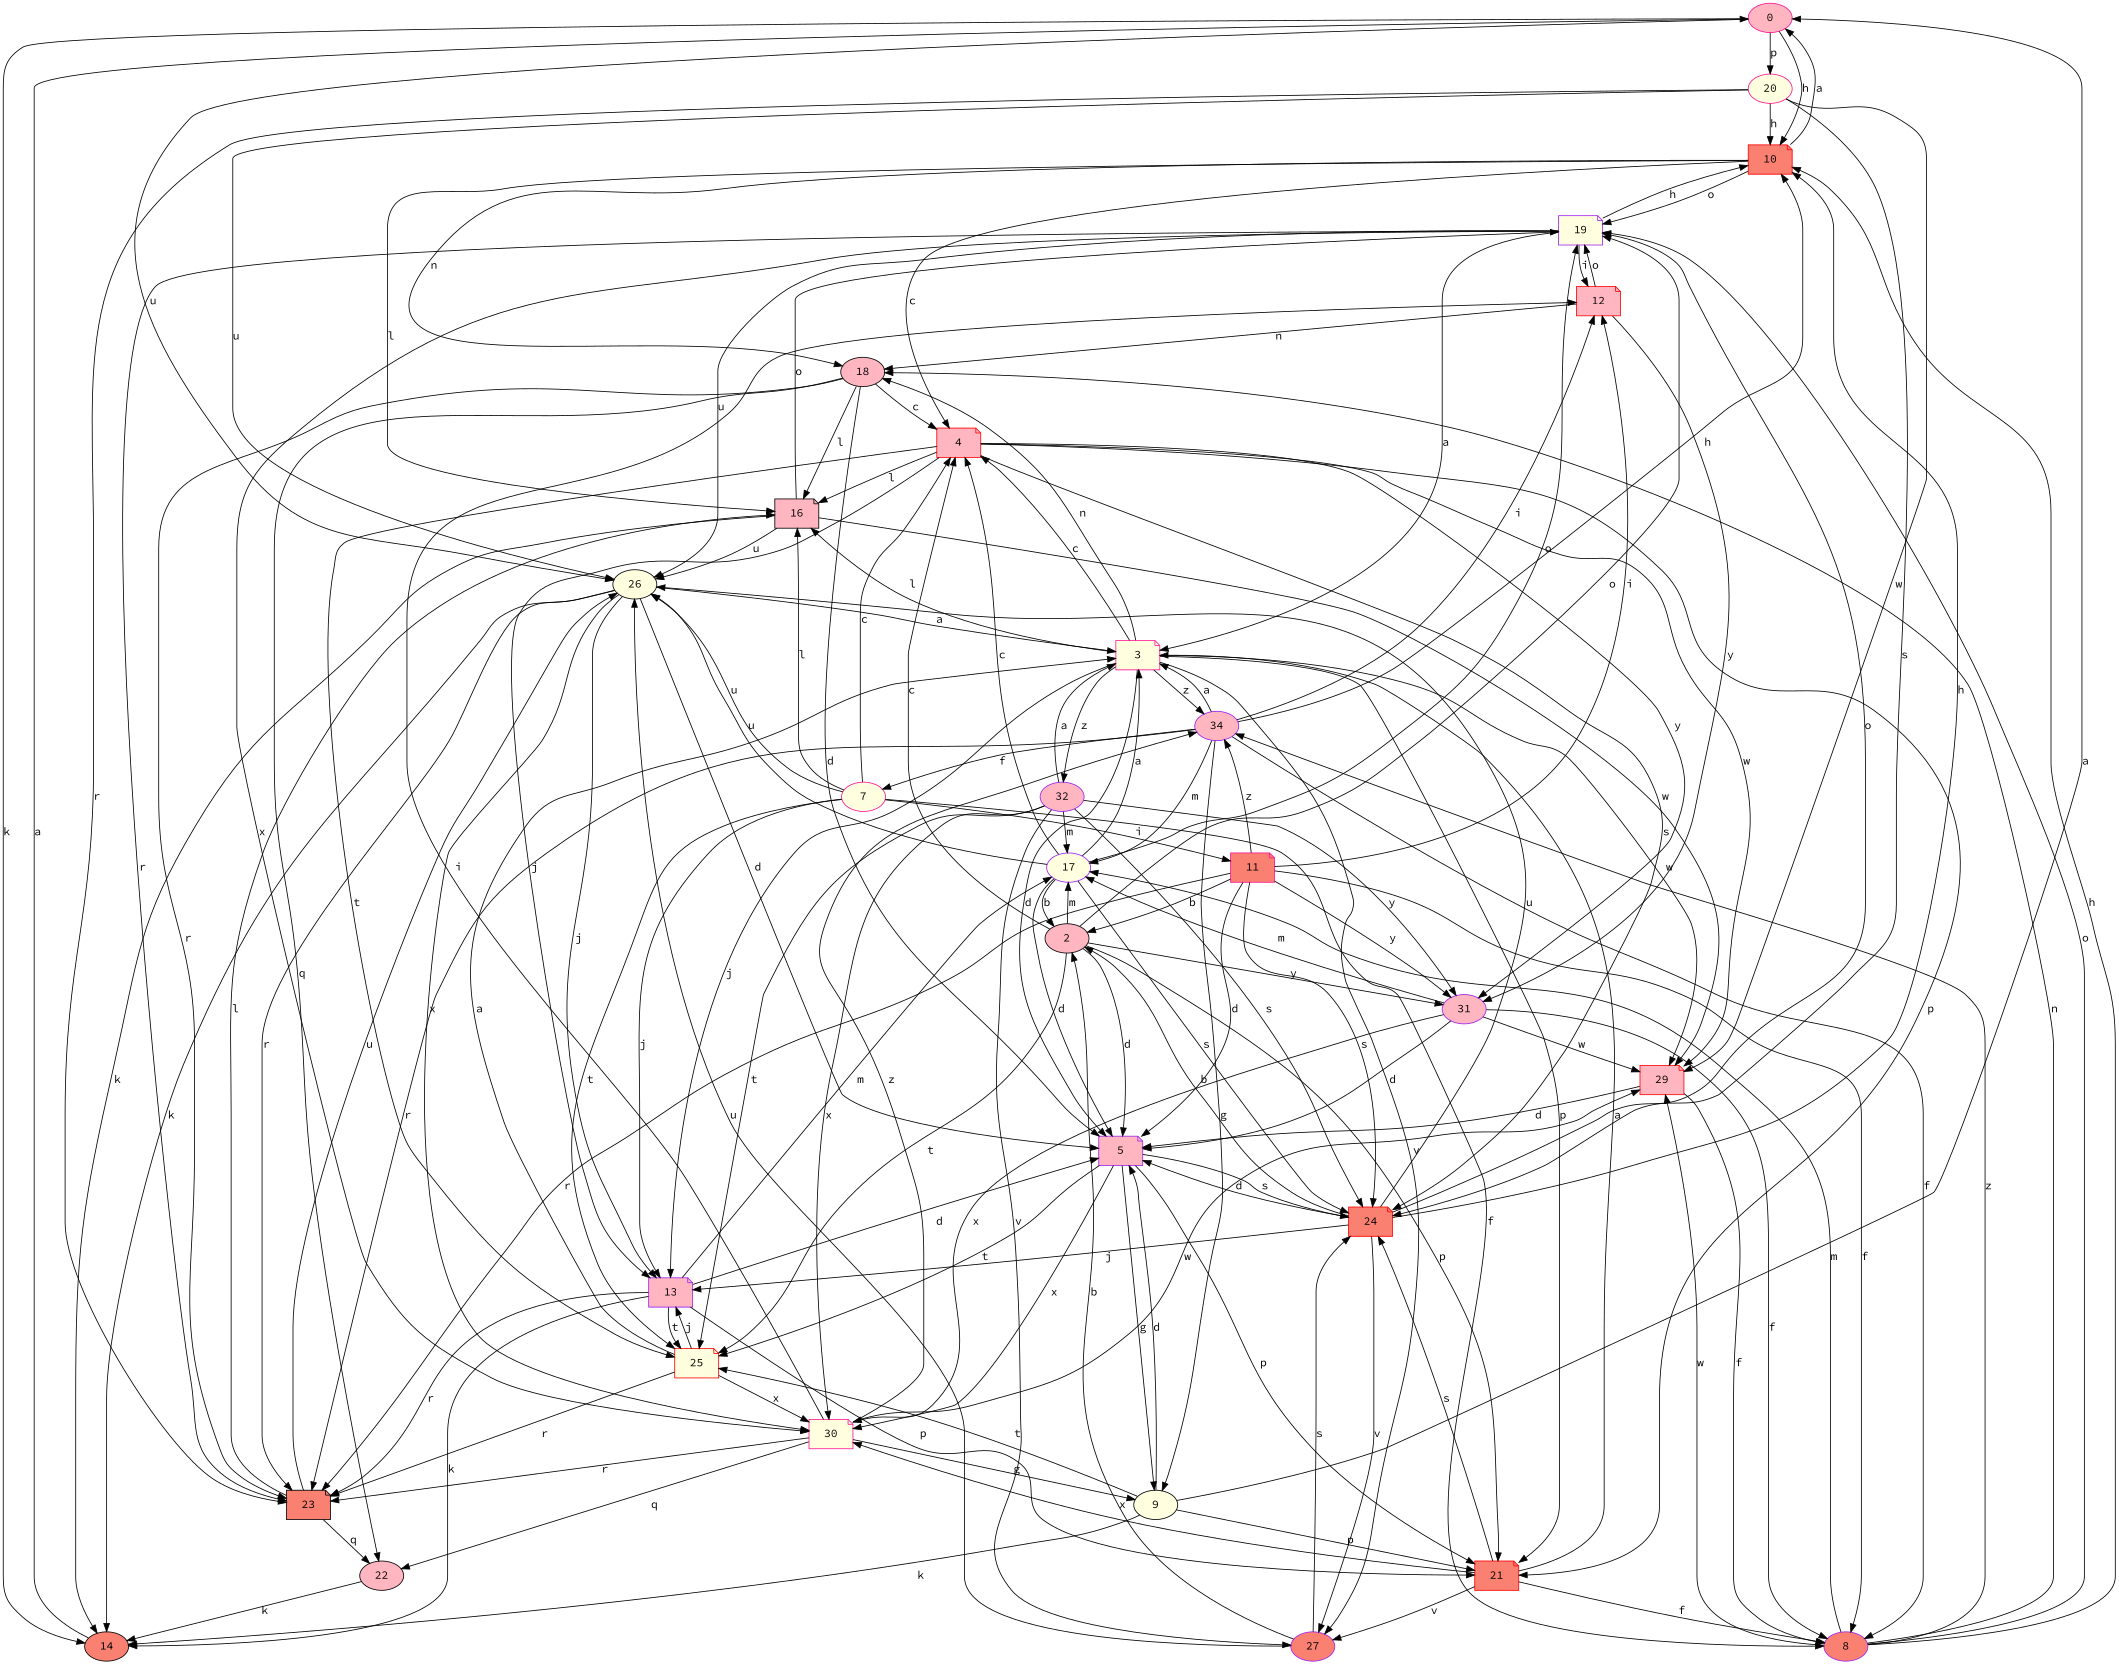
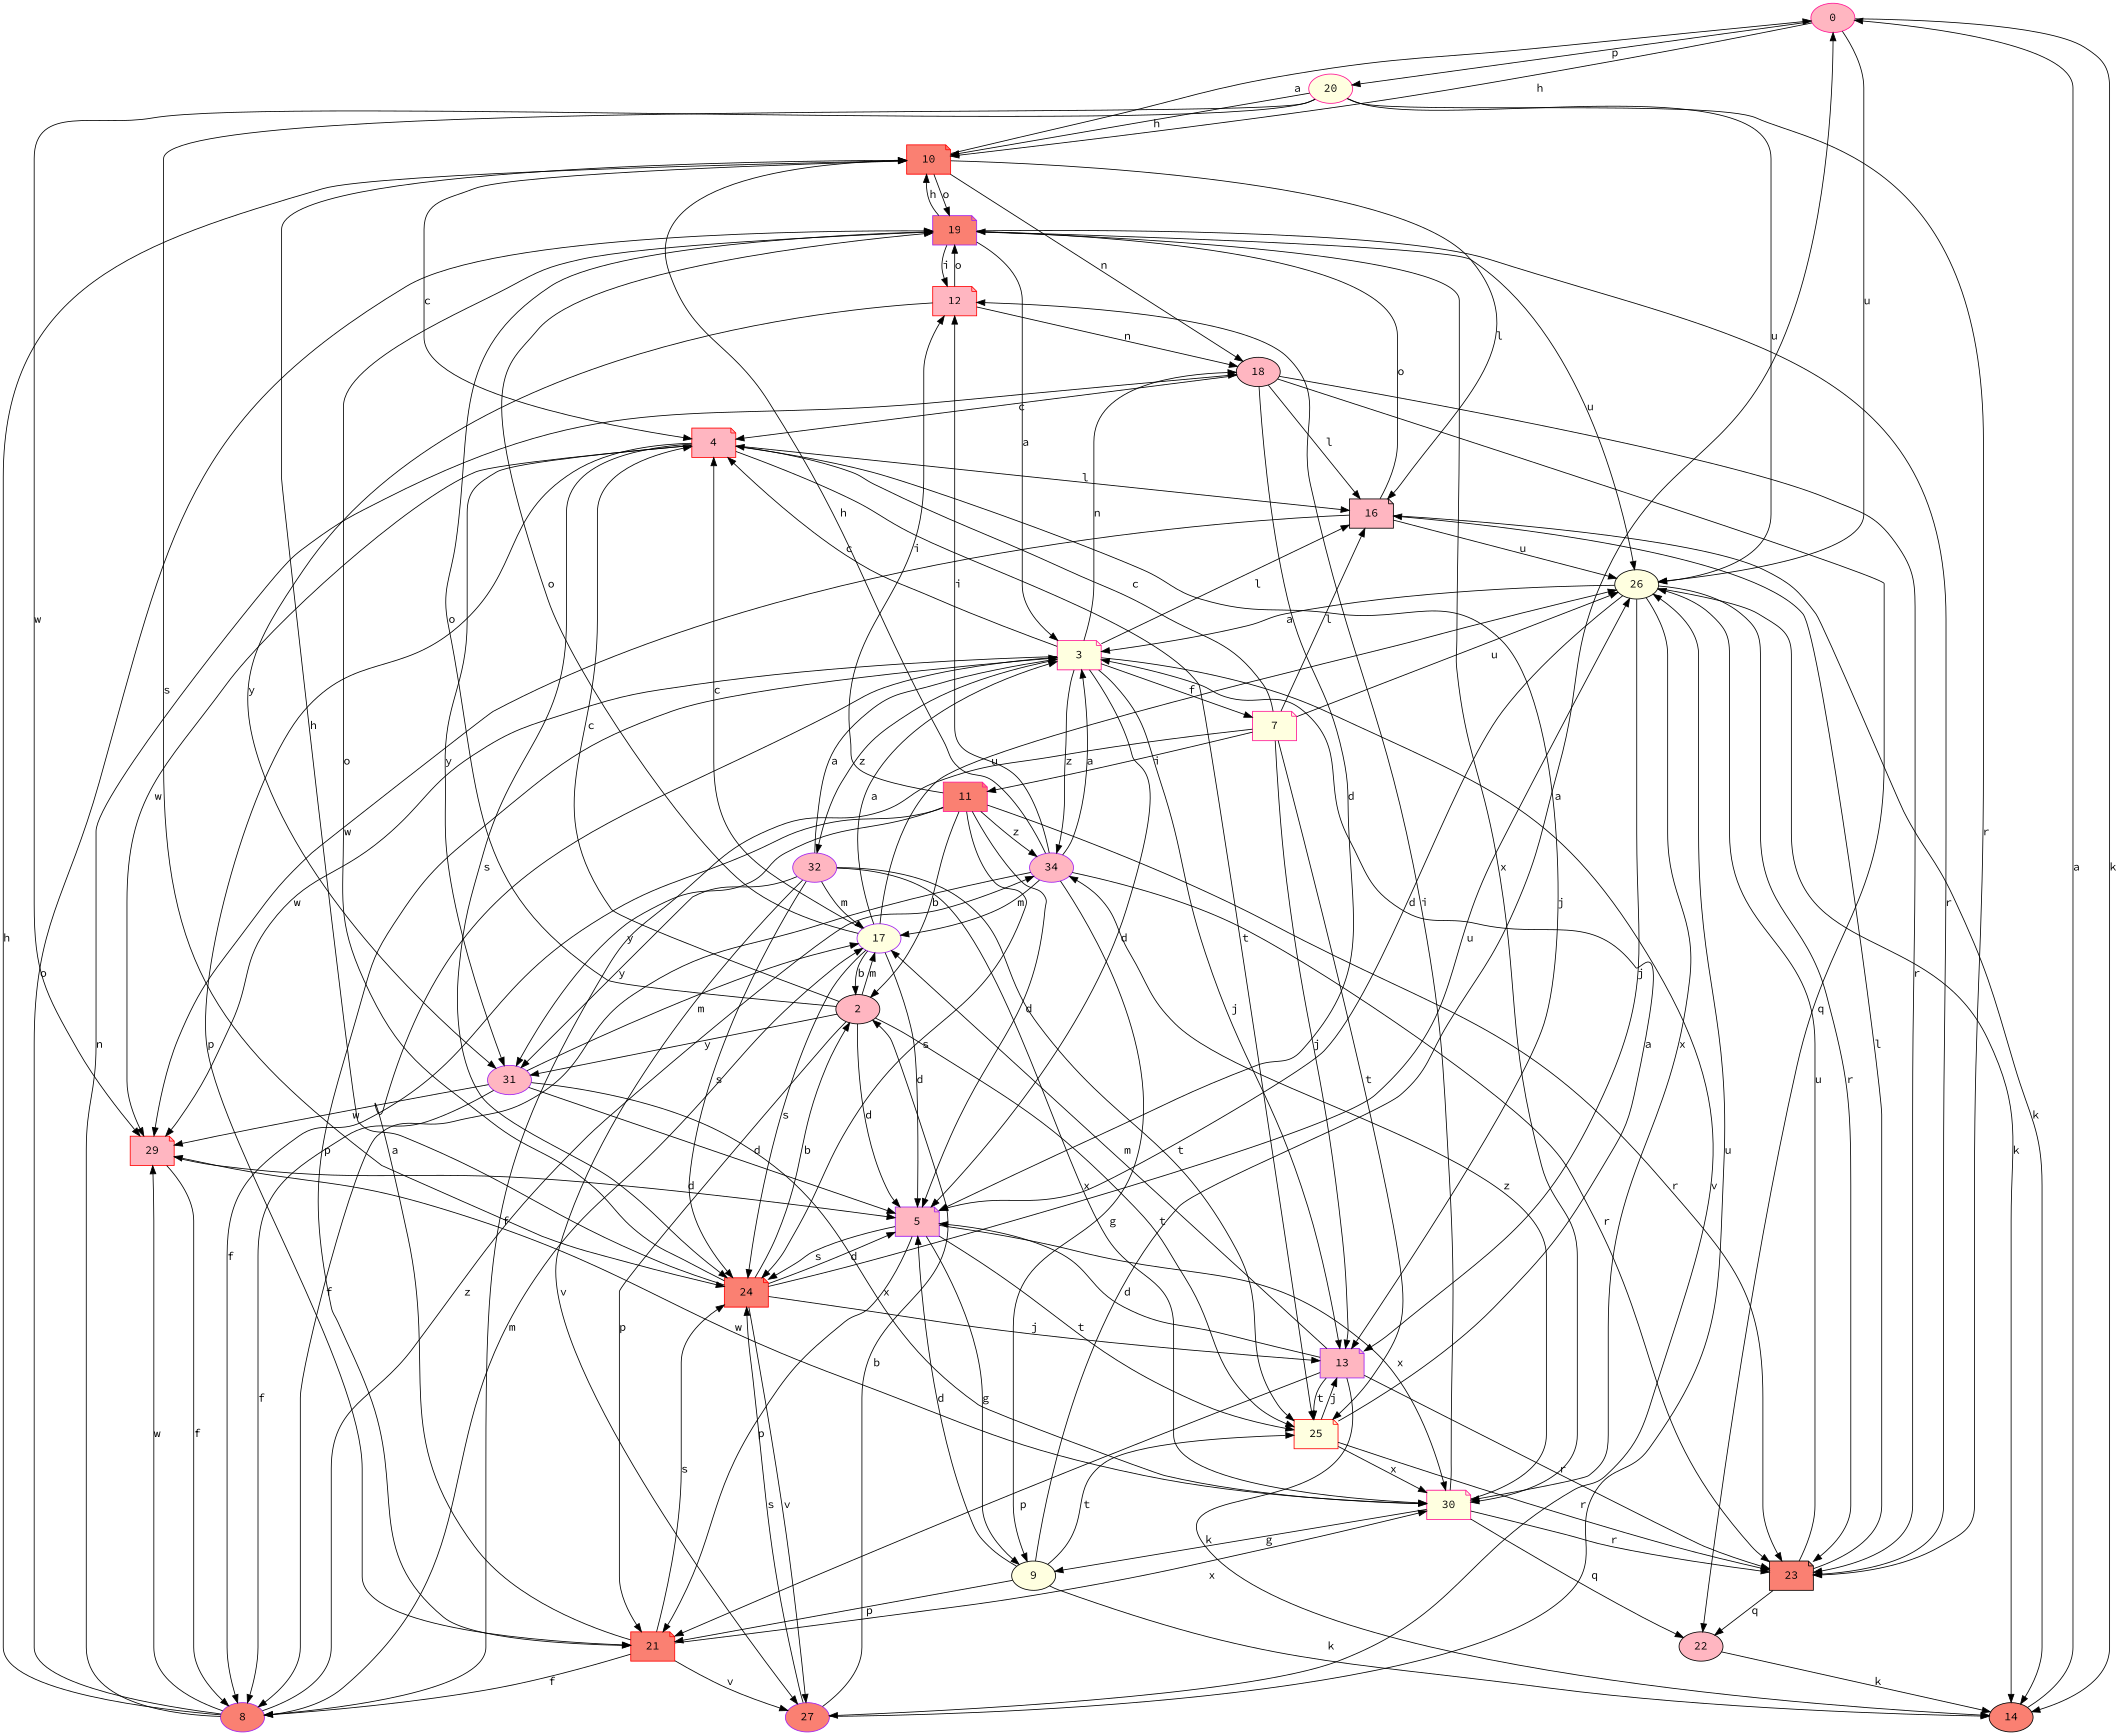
(1581, 230) -> (955, 230)
(1033, 749) -> (1173, 689)
(864, 797) -> (1275, 726)
